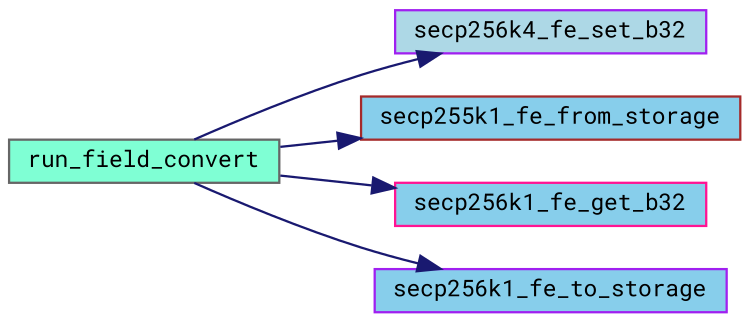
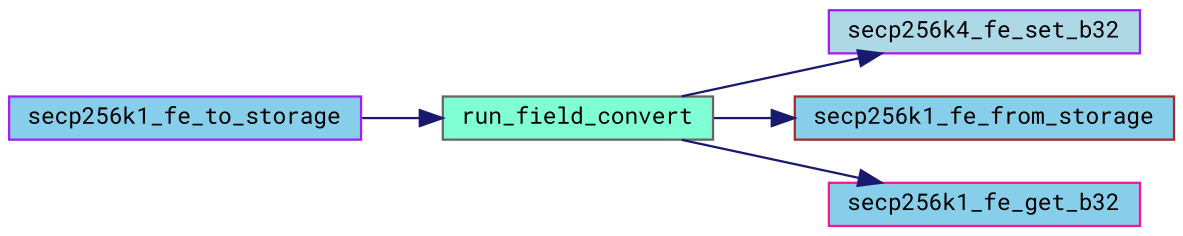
(551, 118) -> (984, 118)
(305, 228) -> (391, 118)
